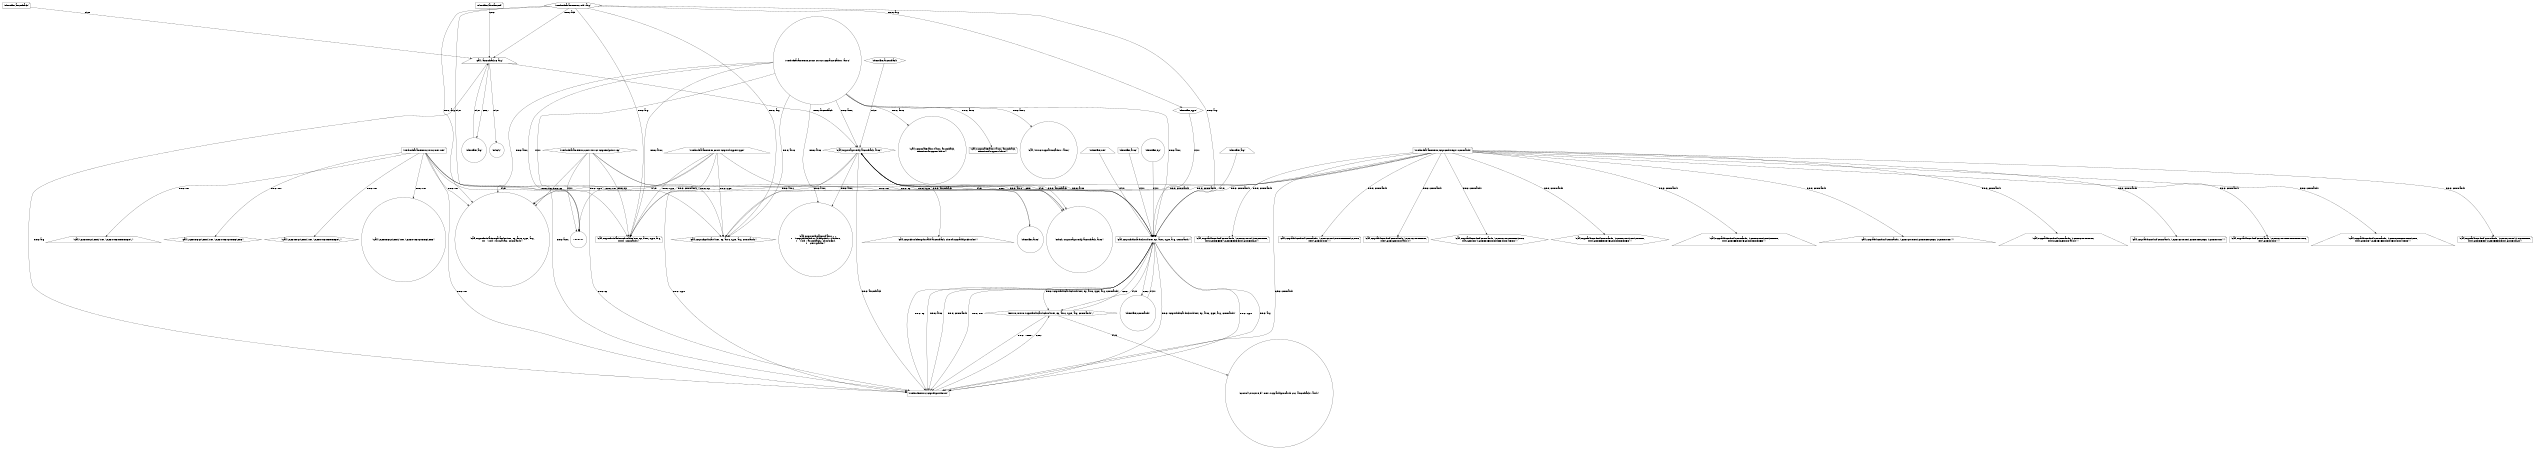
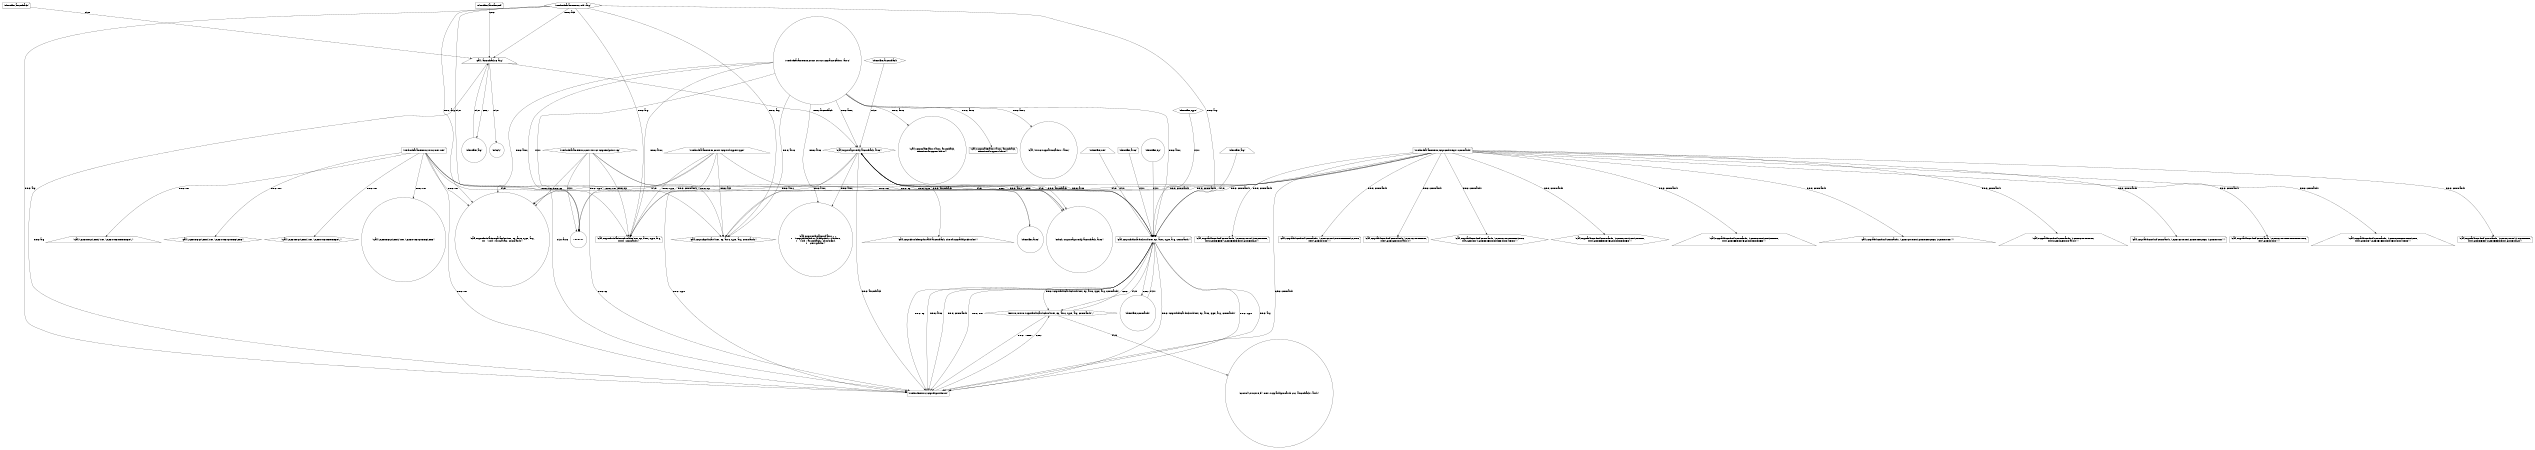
(897, 15) -> (68, 336)
(726, 188) -> (726, 188)
none -> (1104, 188)
(563, 240) -> (563, 240)
